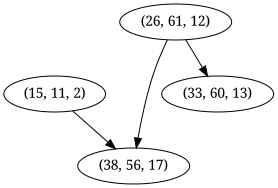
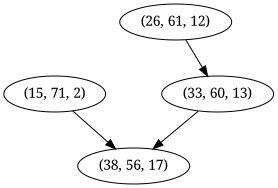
(149, 88) -> (179, 127)
(55, 94) -> (55, 94)
